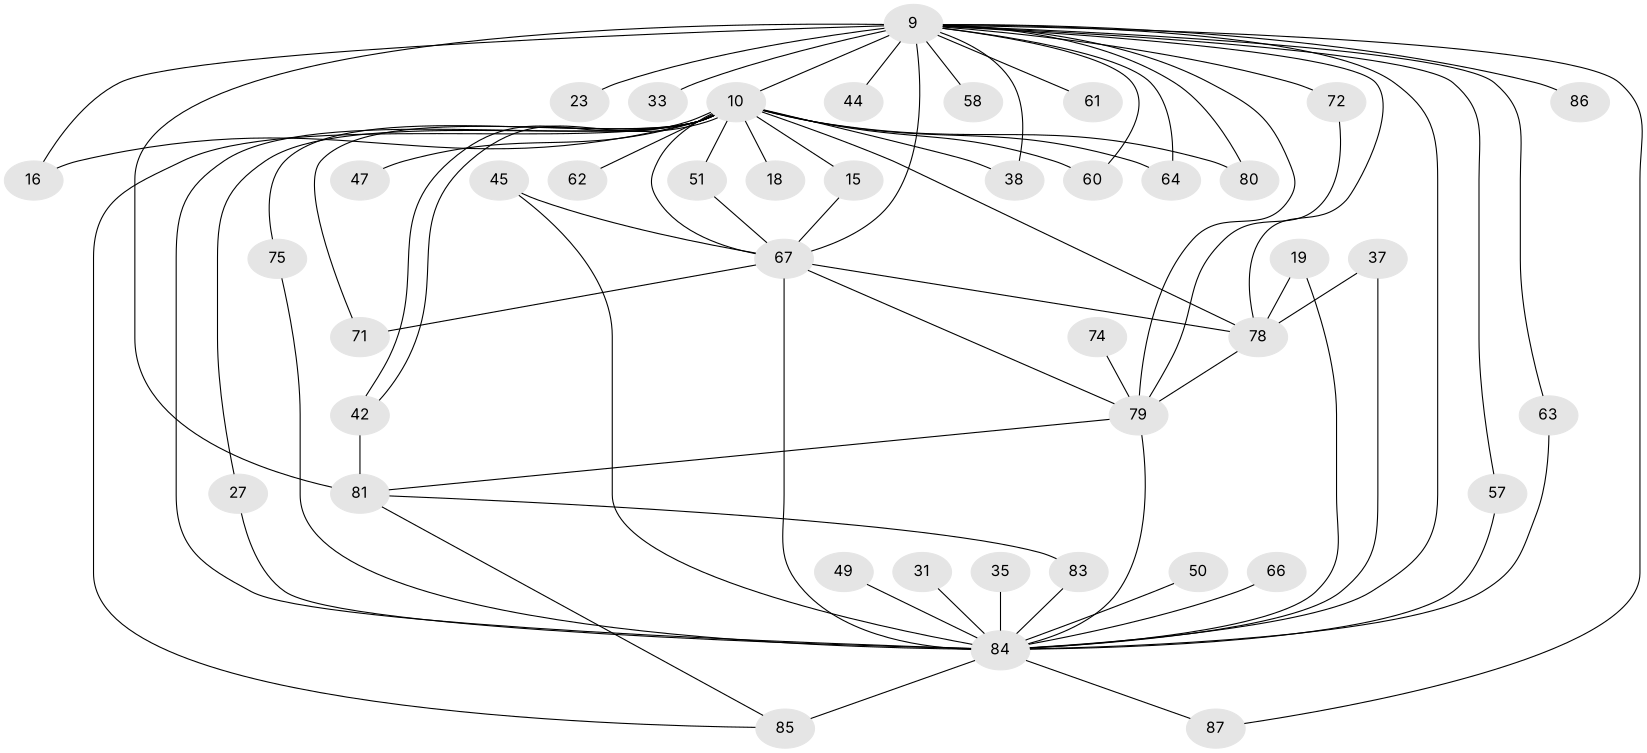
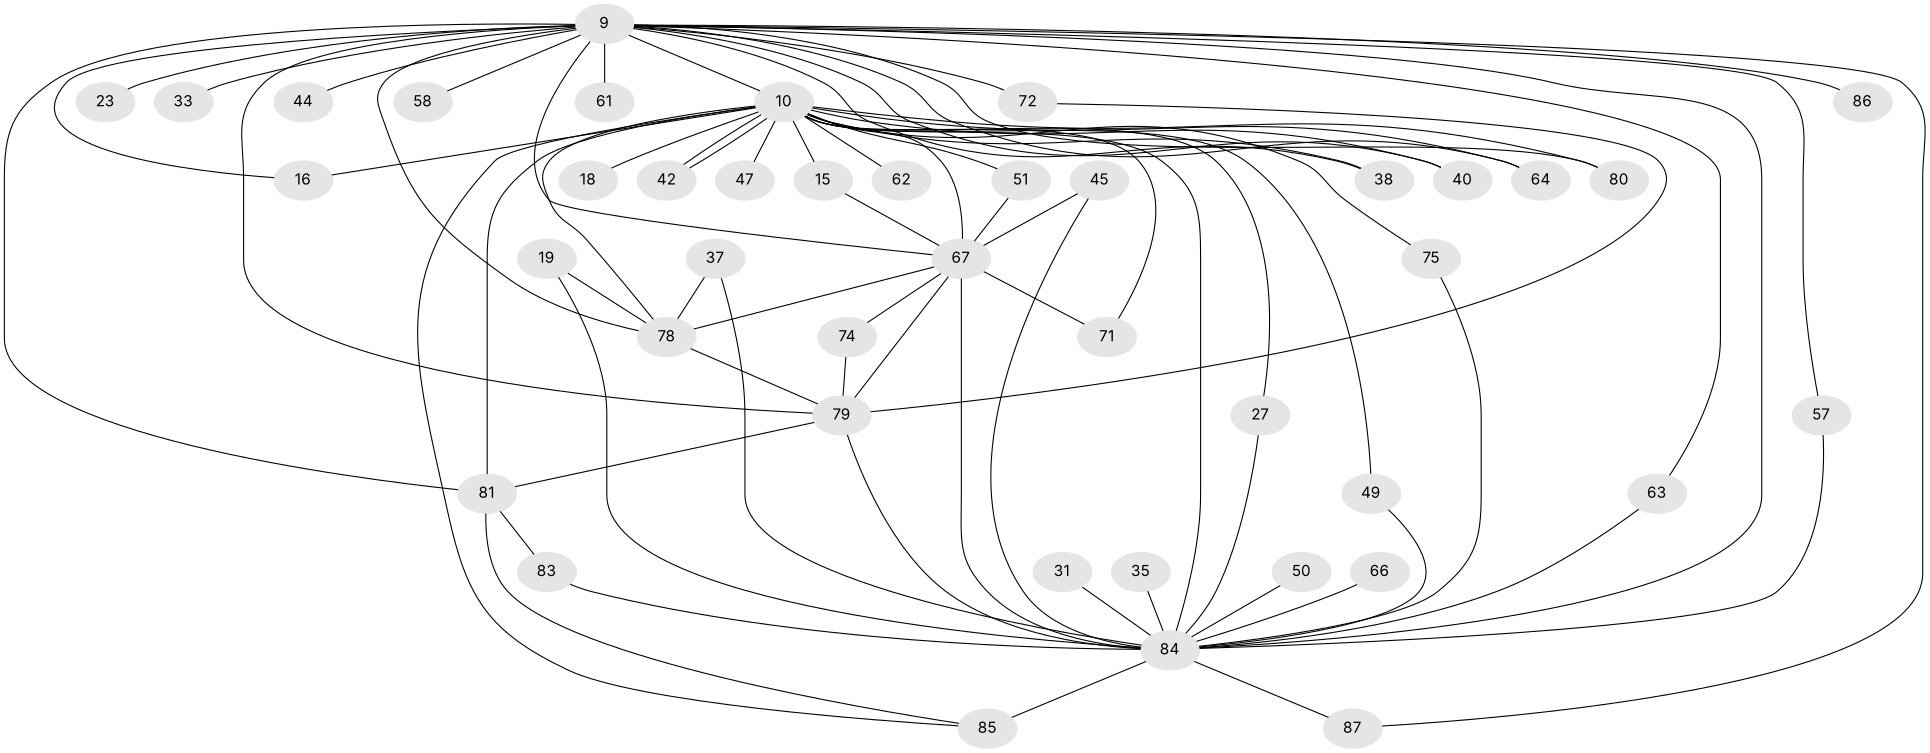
none -> (1236, 157)
(1093, 181) -> (1463, 181)
none -> (904, 298)
(360, 455) -> (501, 198)
